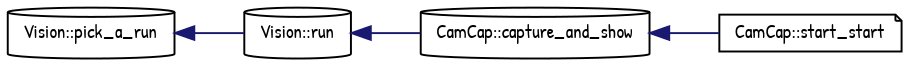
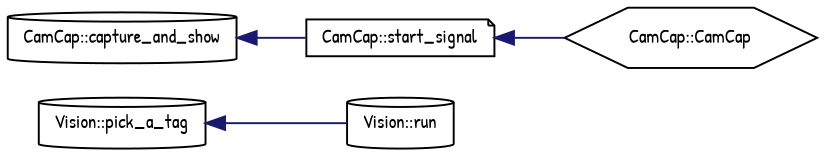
(91, 33) -> (122, 123)
(396, 33) -> none
(810, 33) -> (400, 38)
none -> (691, 38)
